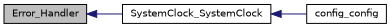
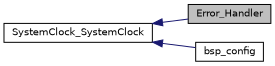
(110, 14) -> (175, 21)
(347, 14) -> (230, 52)
